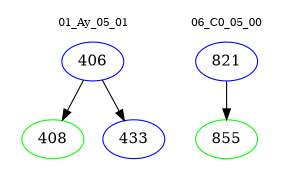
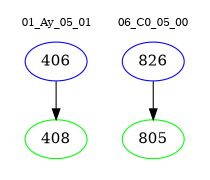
(227, 62) -> (153, 62)
(134, 139) -> none
(227, 139) -> (153, 139)
